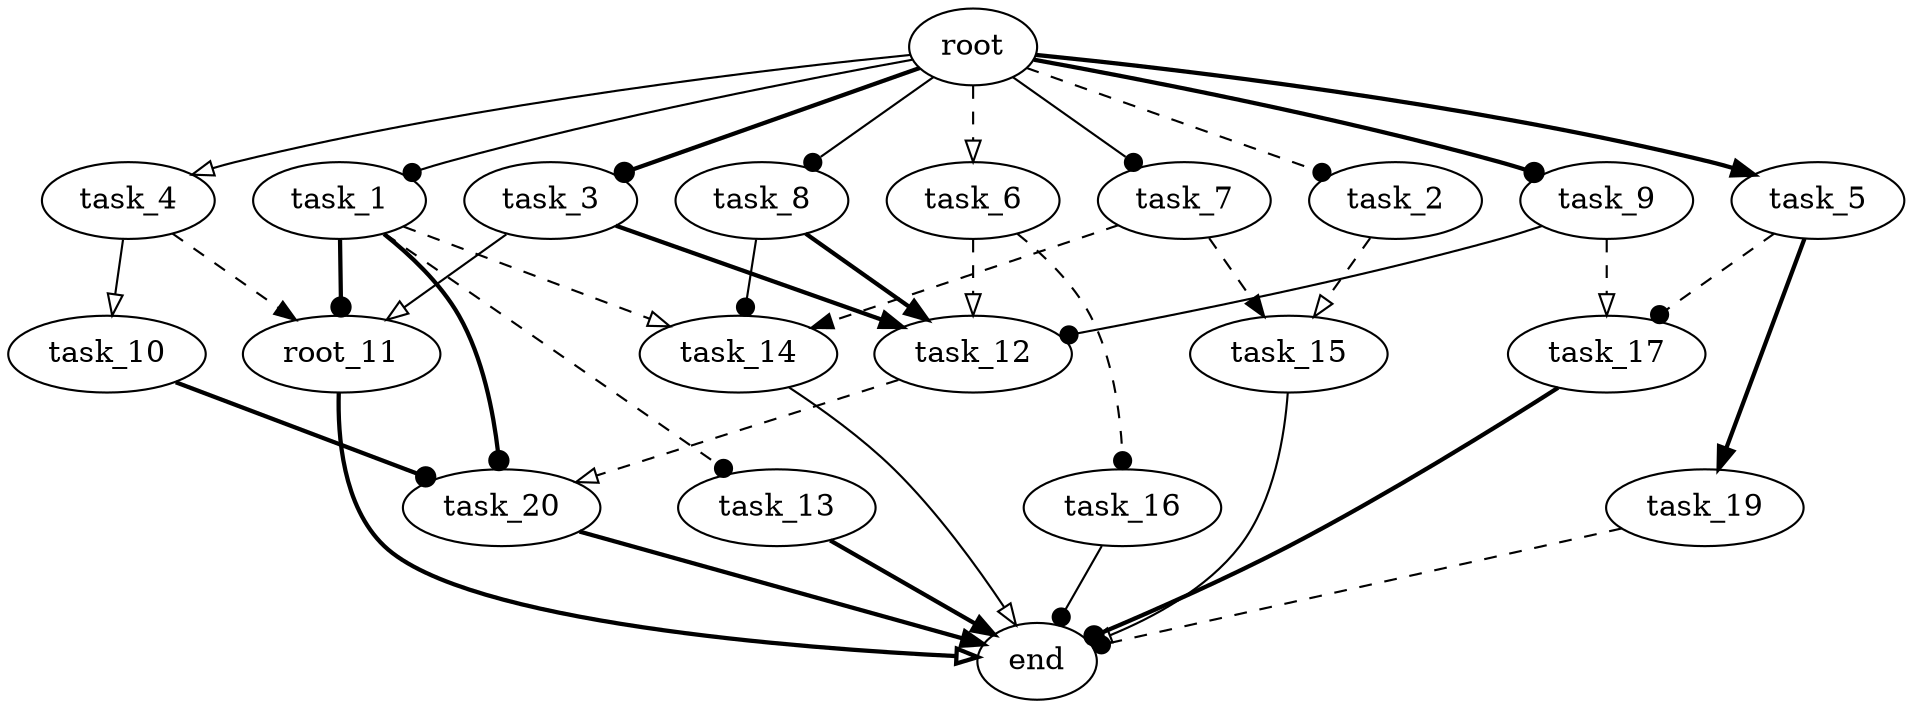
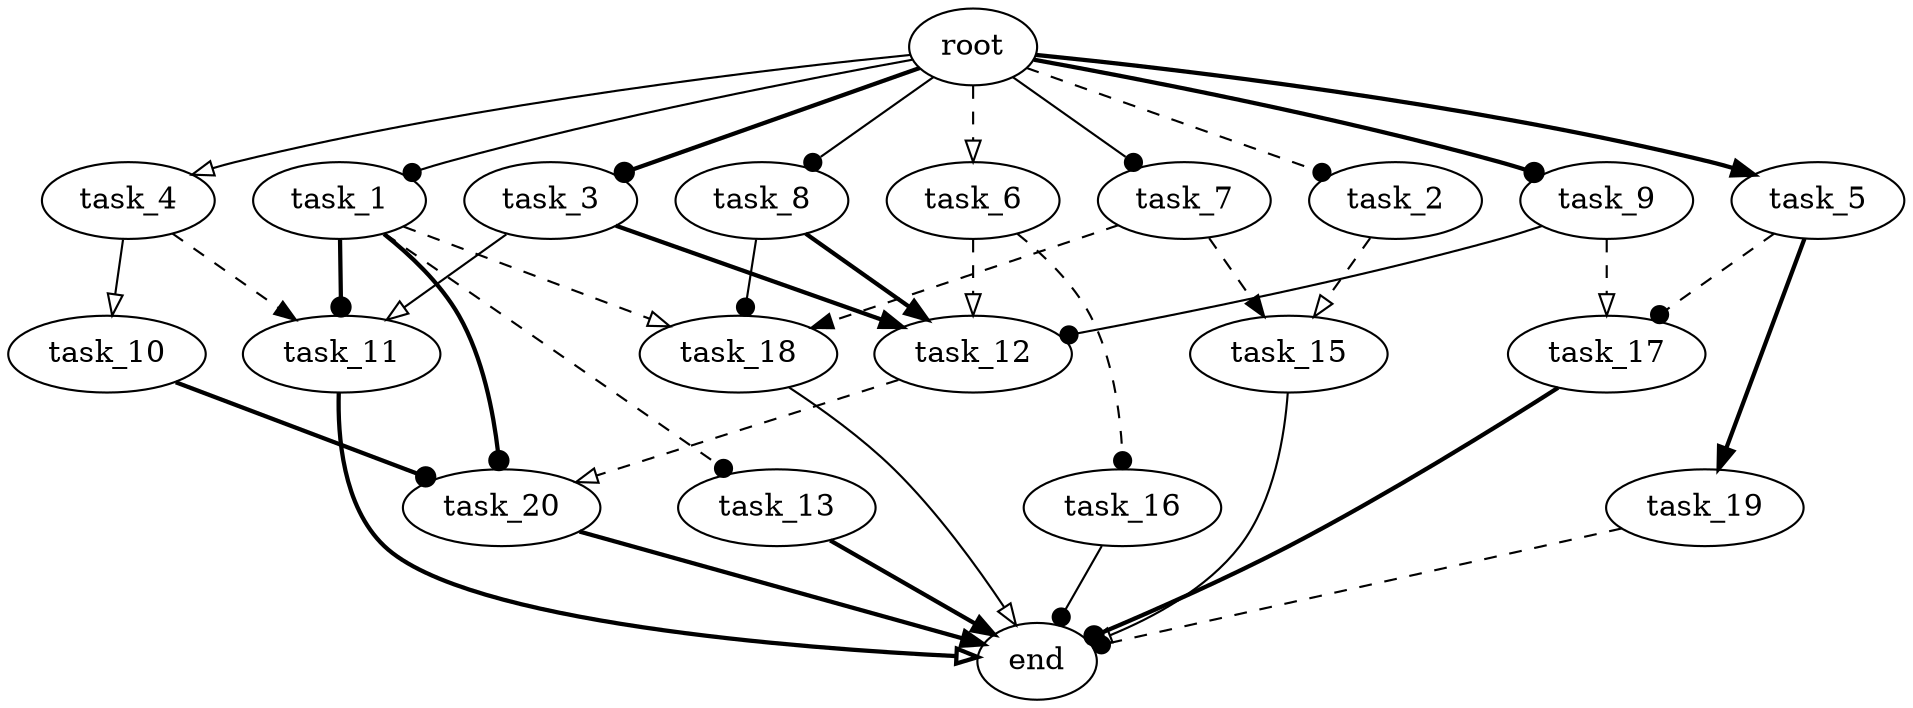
(342, 354) -> (342, 354)
(738, 354) -> (738, 354)
